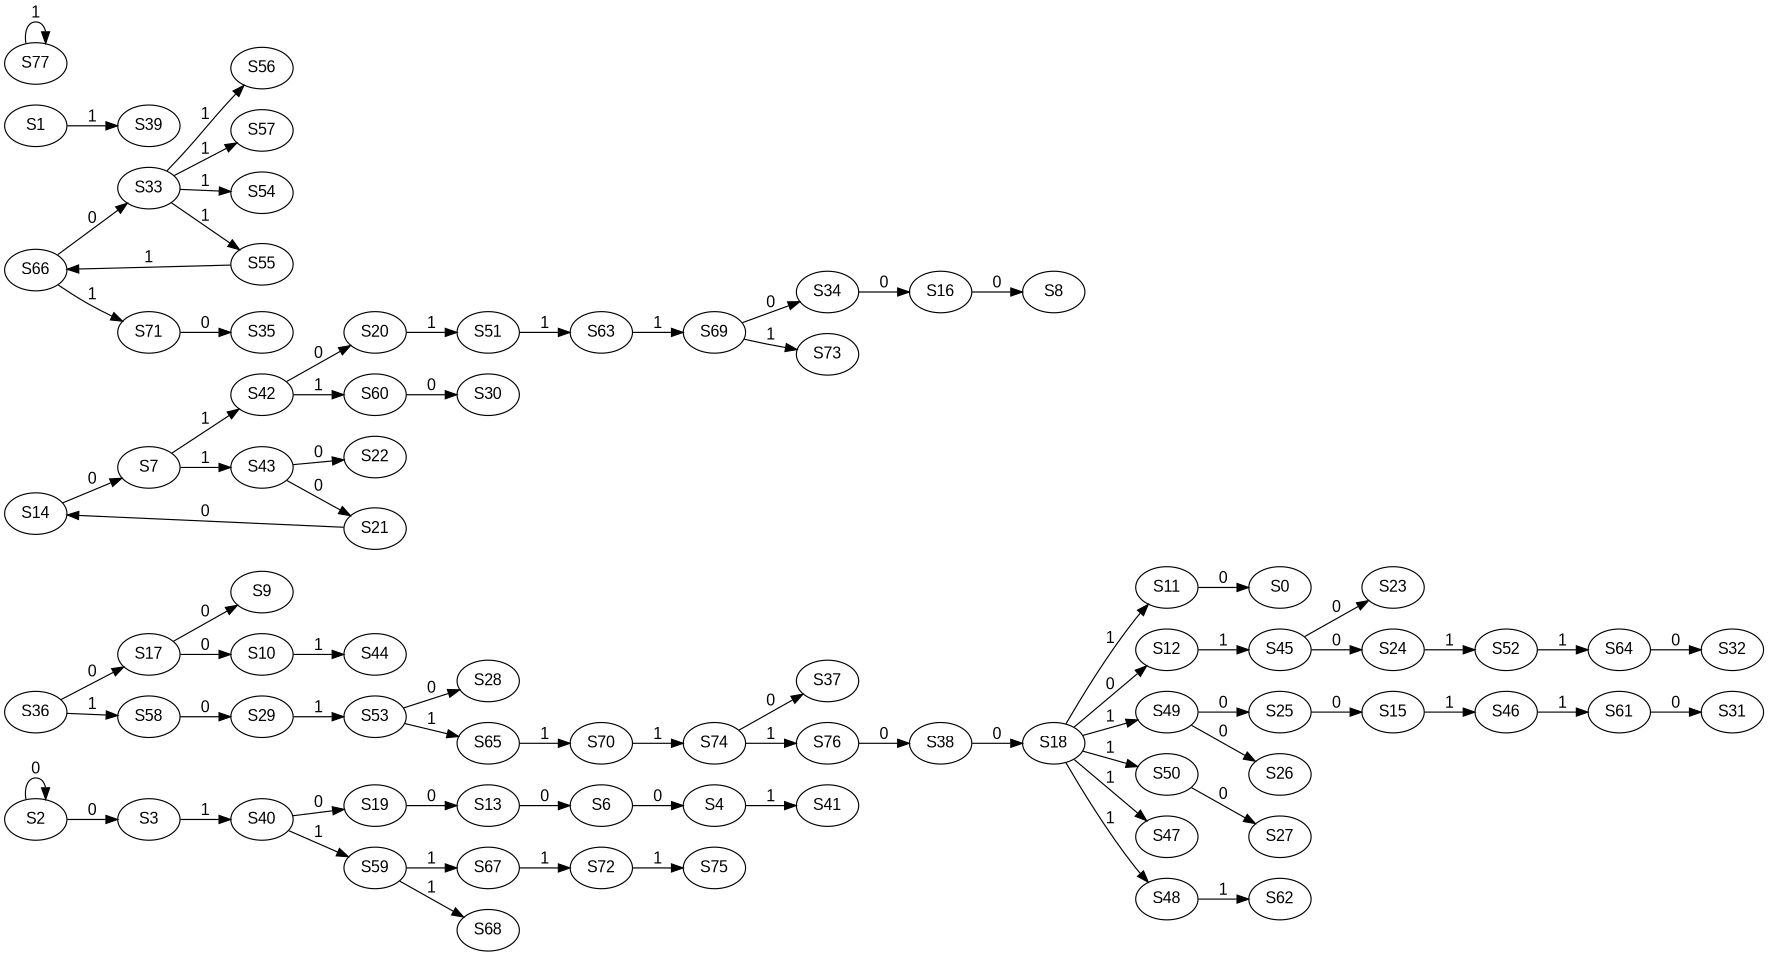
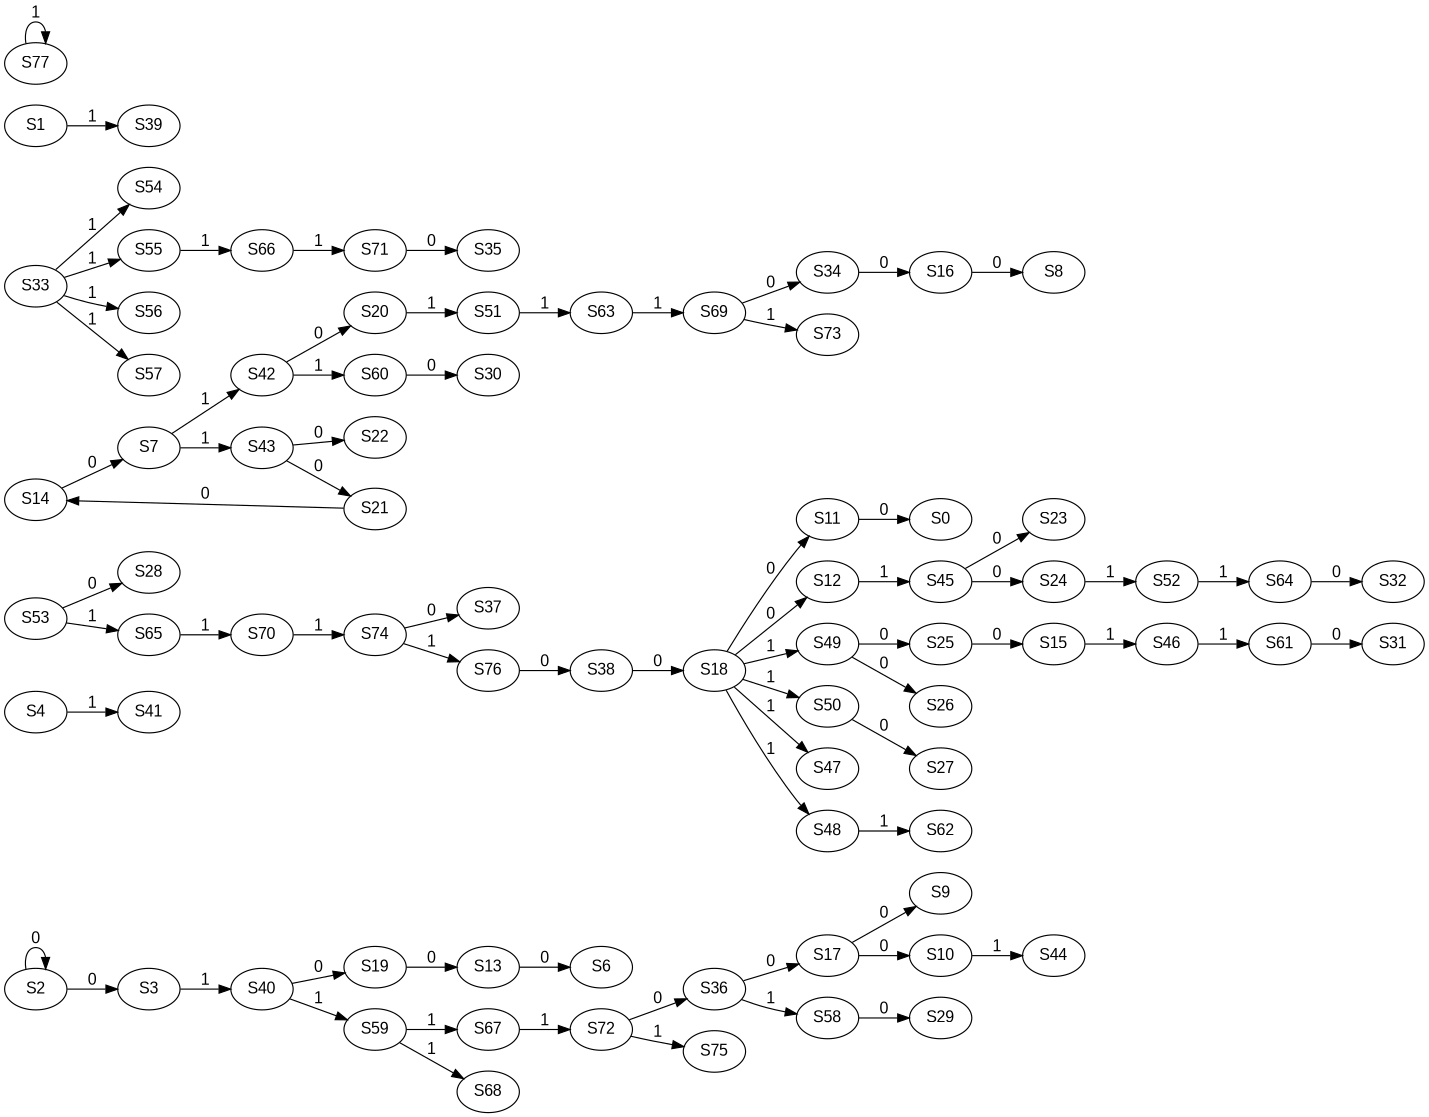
(88, 232) -> none
(1110, 639) -> (771, 570)
(313, 717) -> none
(652, 806) -> none
none -> (652, 1011)
